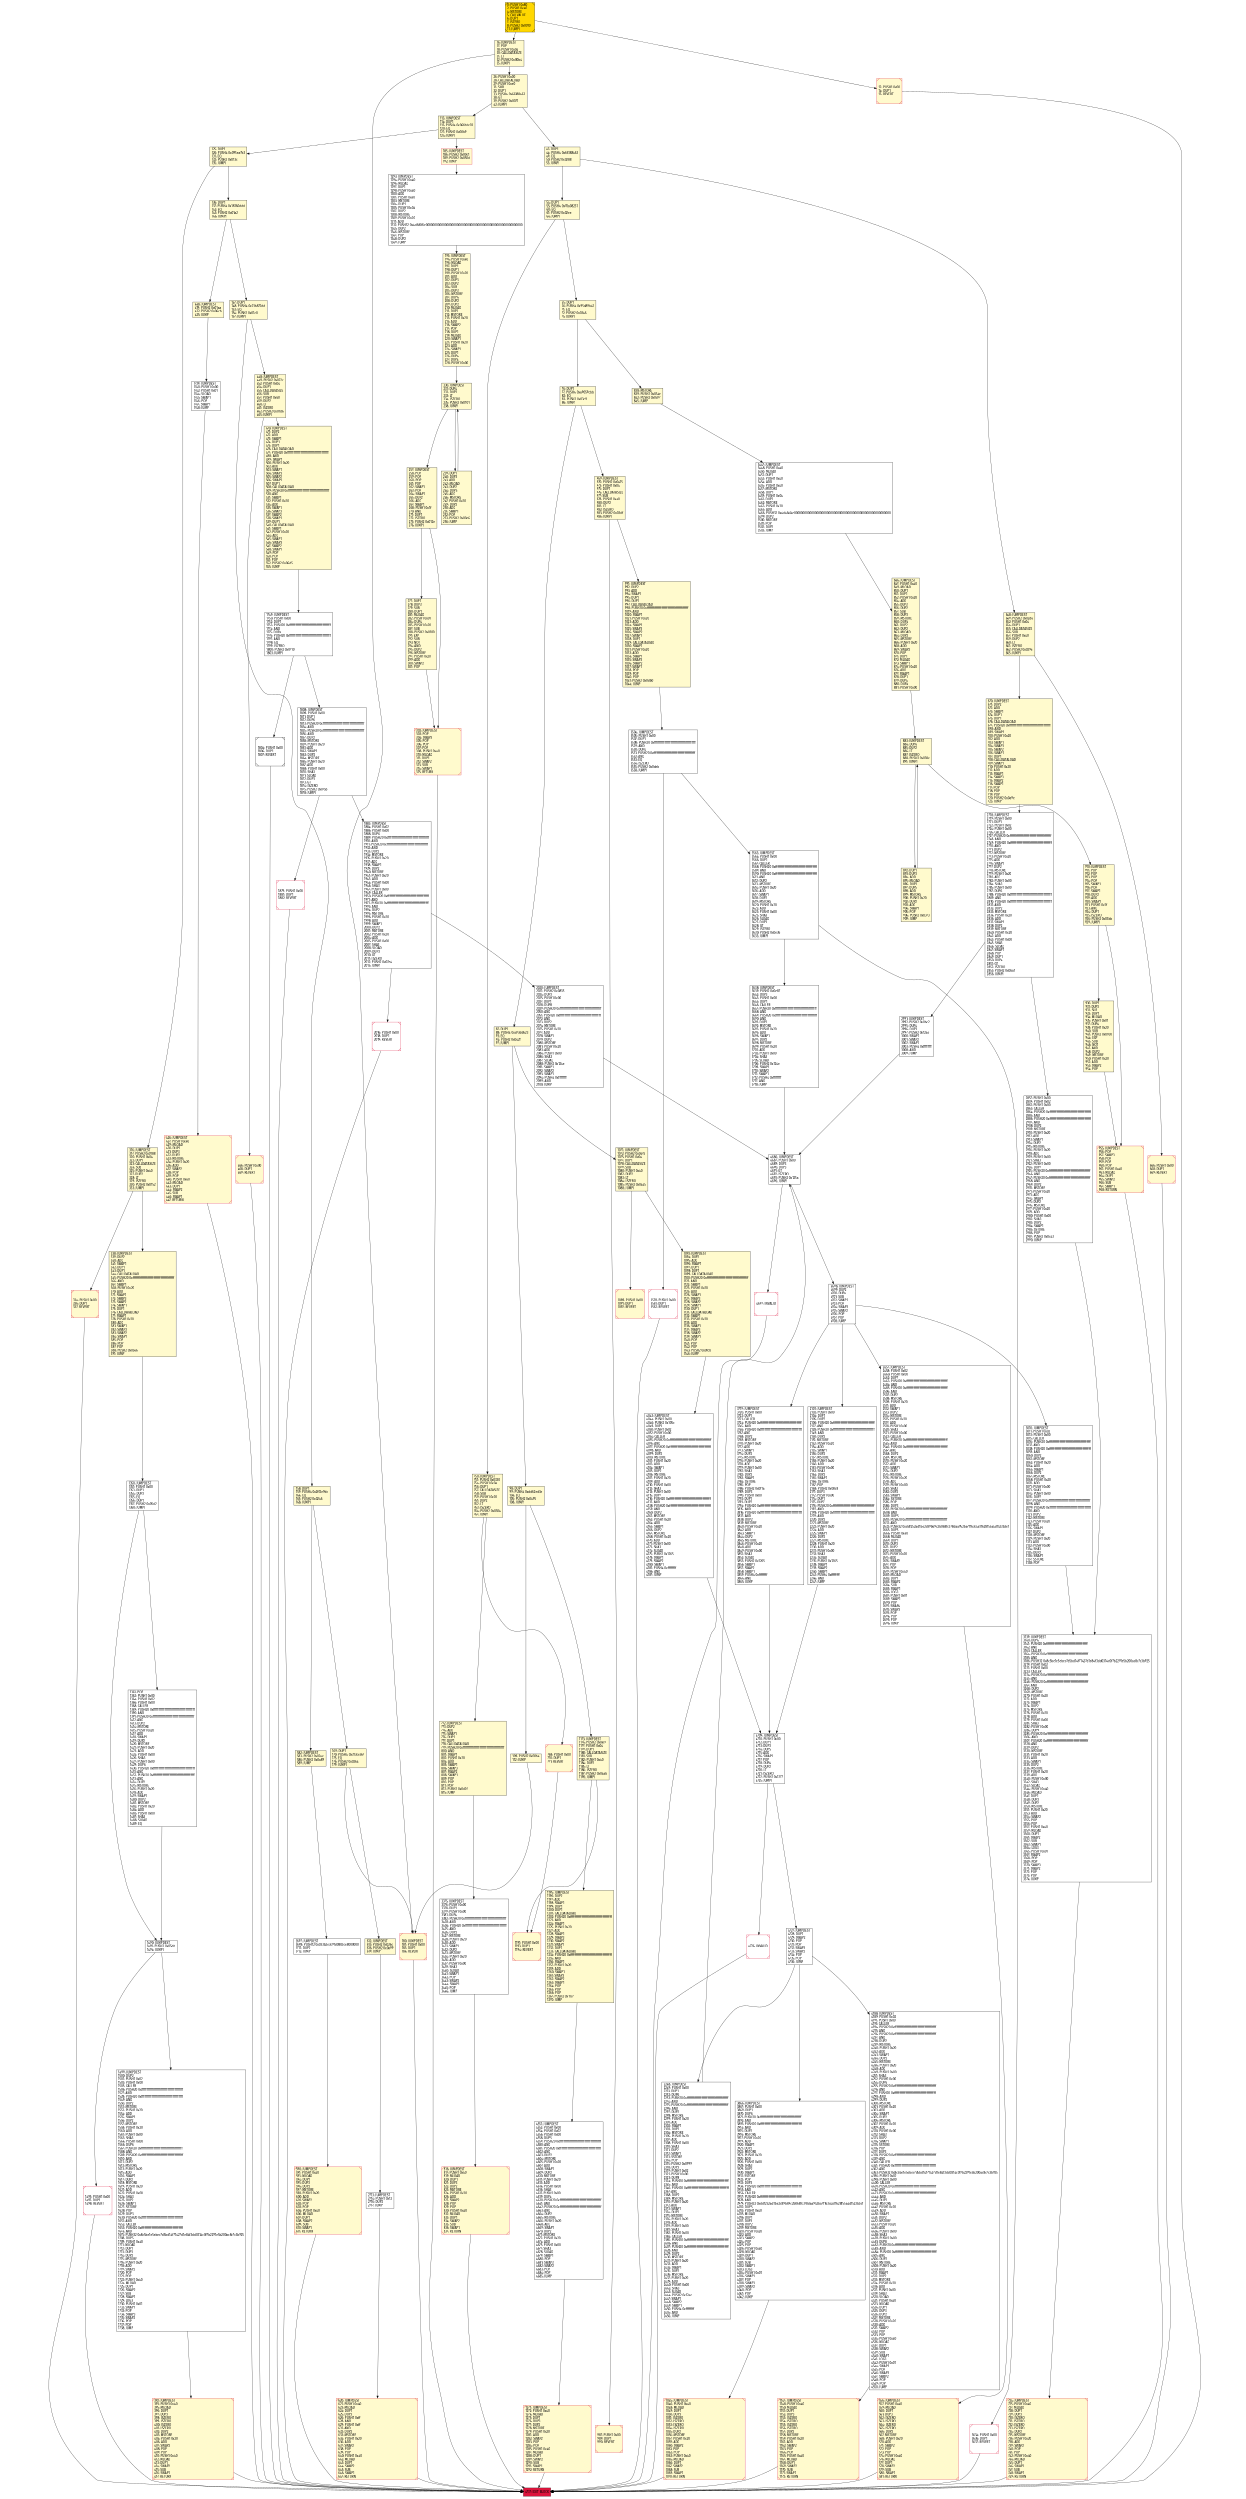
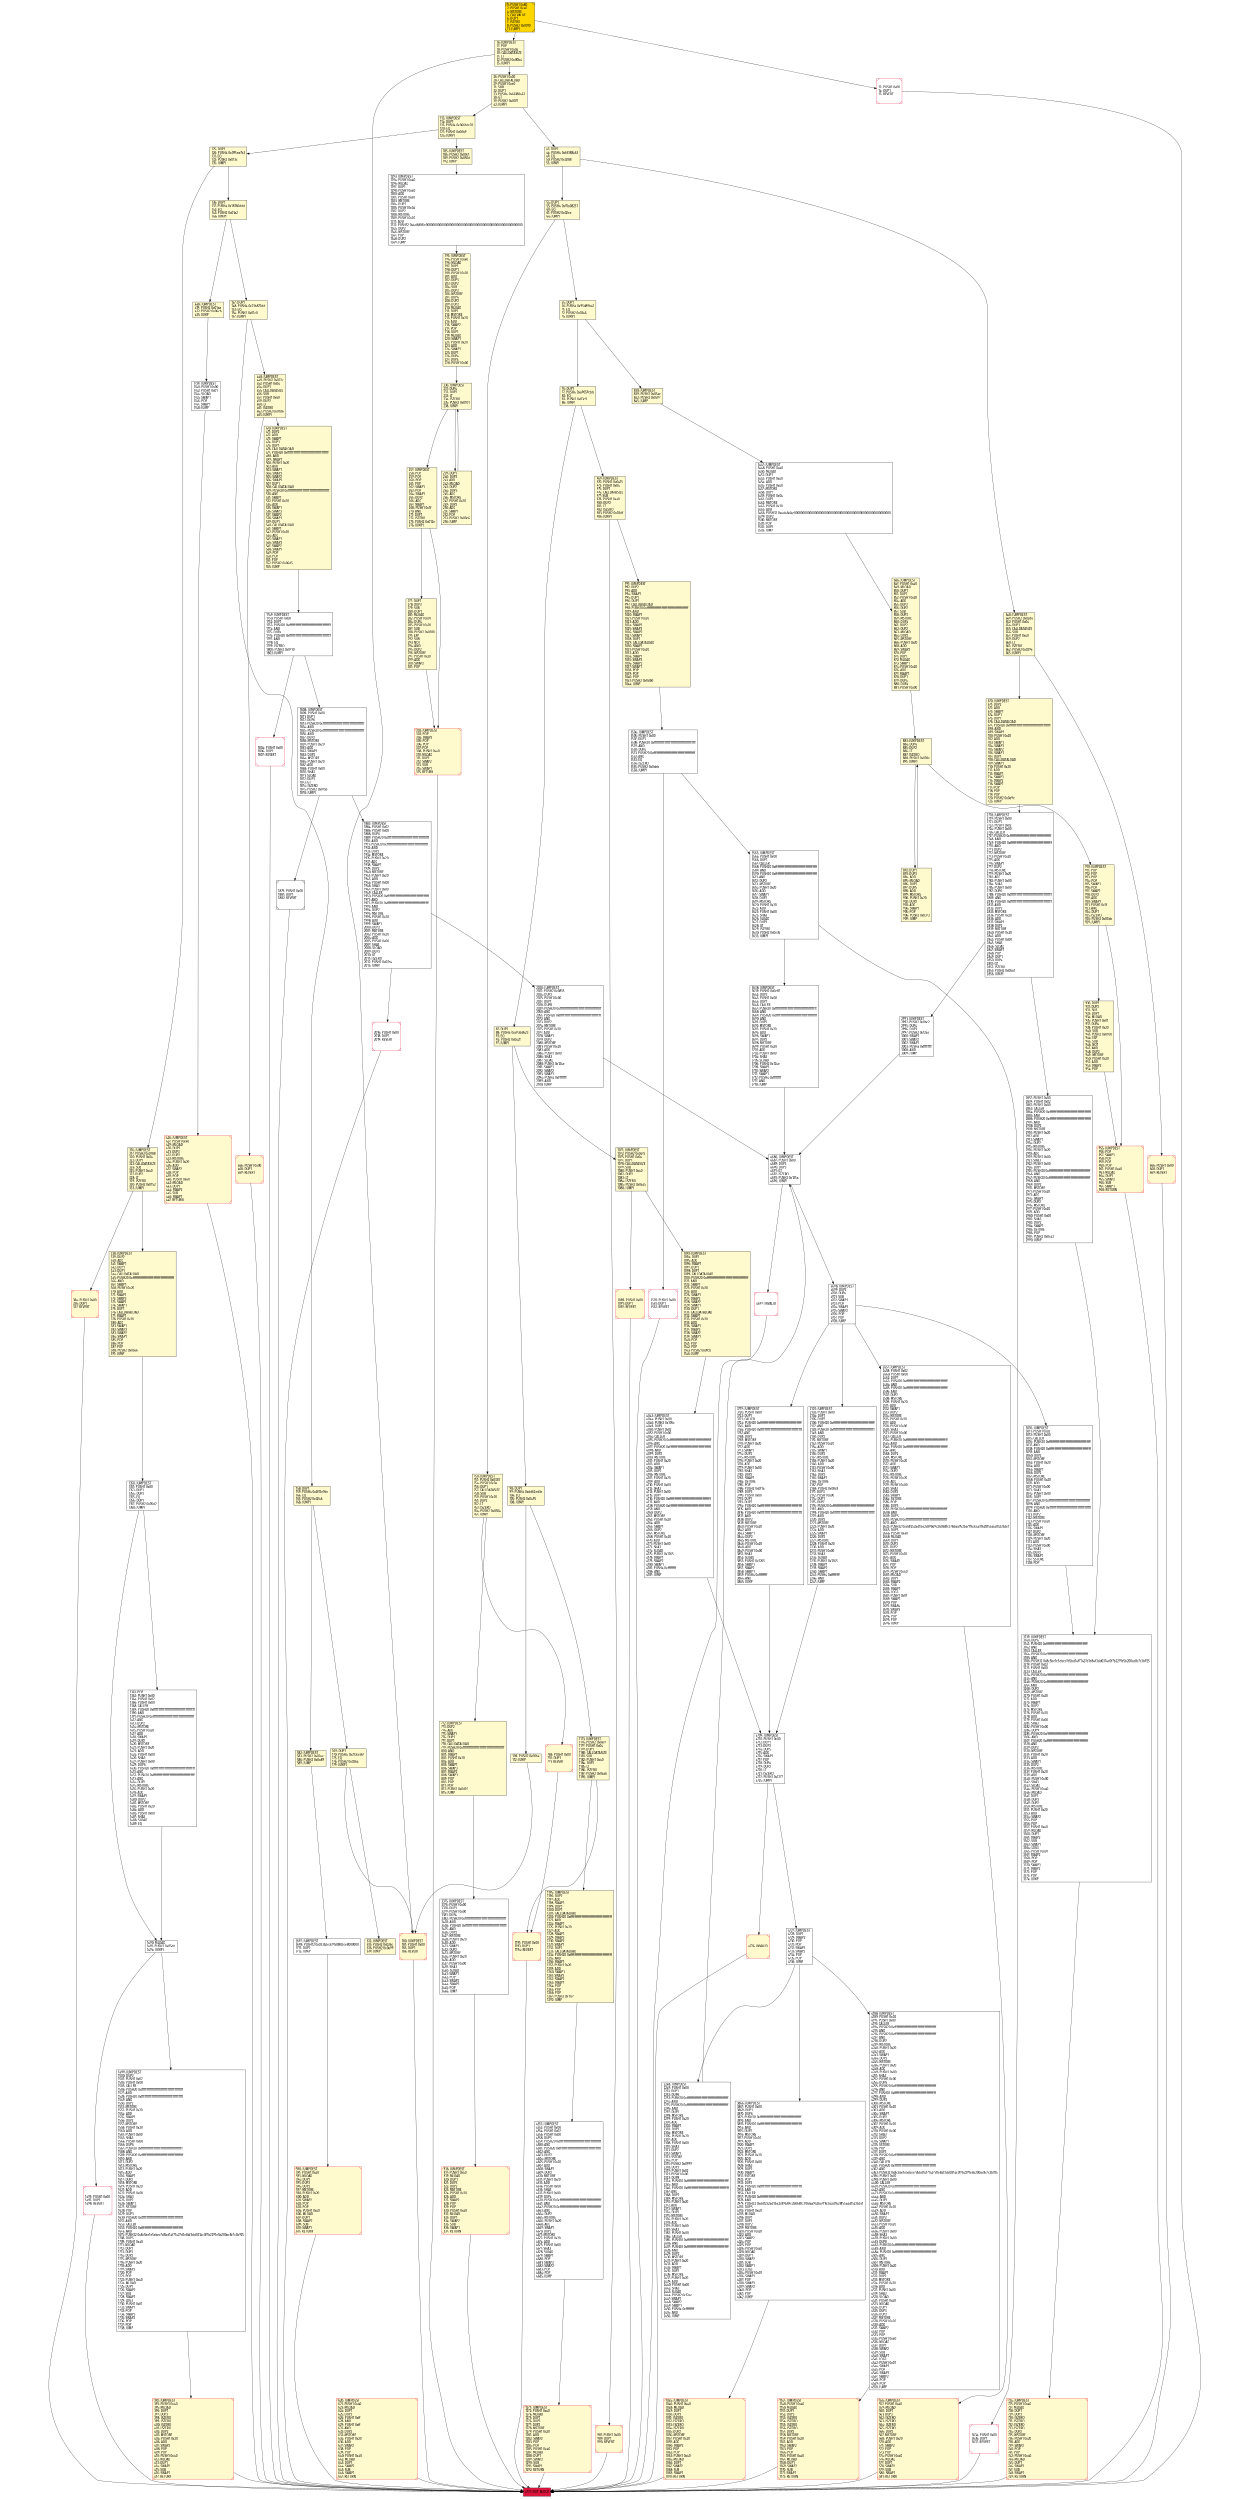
(889, 91) -> (889, 91)
(457, 157) -> (457, 157)
(647, 396) -> (647, 396)
(270, 752) -> (270, 752)
(291, 895) -> (291, 895)
(85, 1304) -> (85, 1304)
none -> (629, 1936)
(161, 1947) -> (161, 1947)
(758, 1947) -> (758, 1947)
(380, 2201) -> none
none -> (523, 2226)
none -> (589, 2482)
